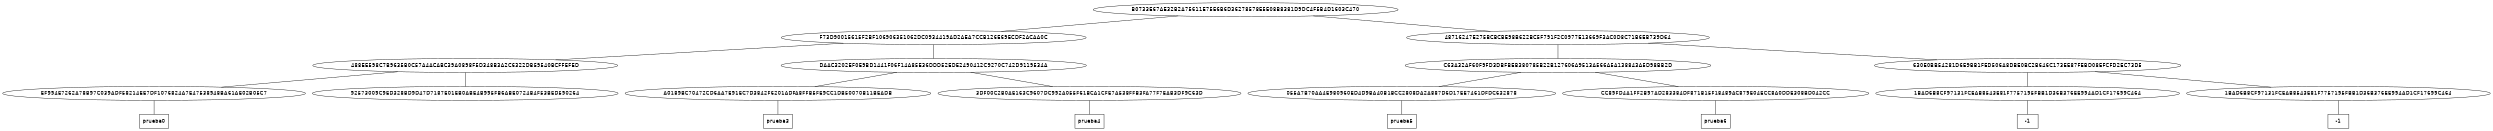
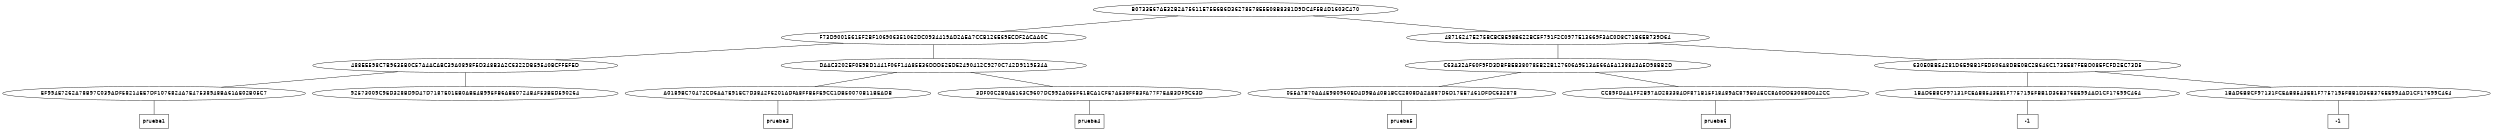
(154, 121) -> (154, 121)
